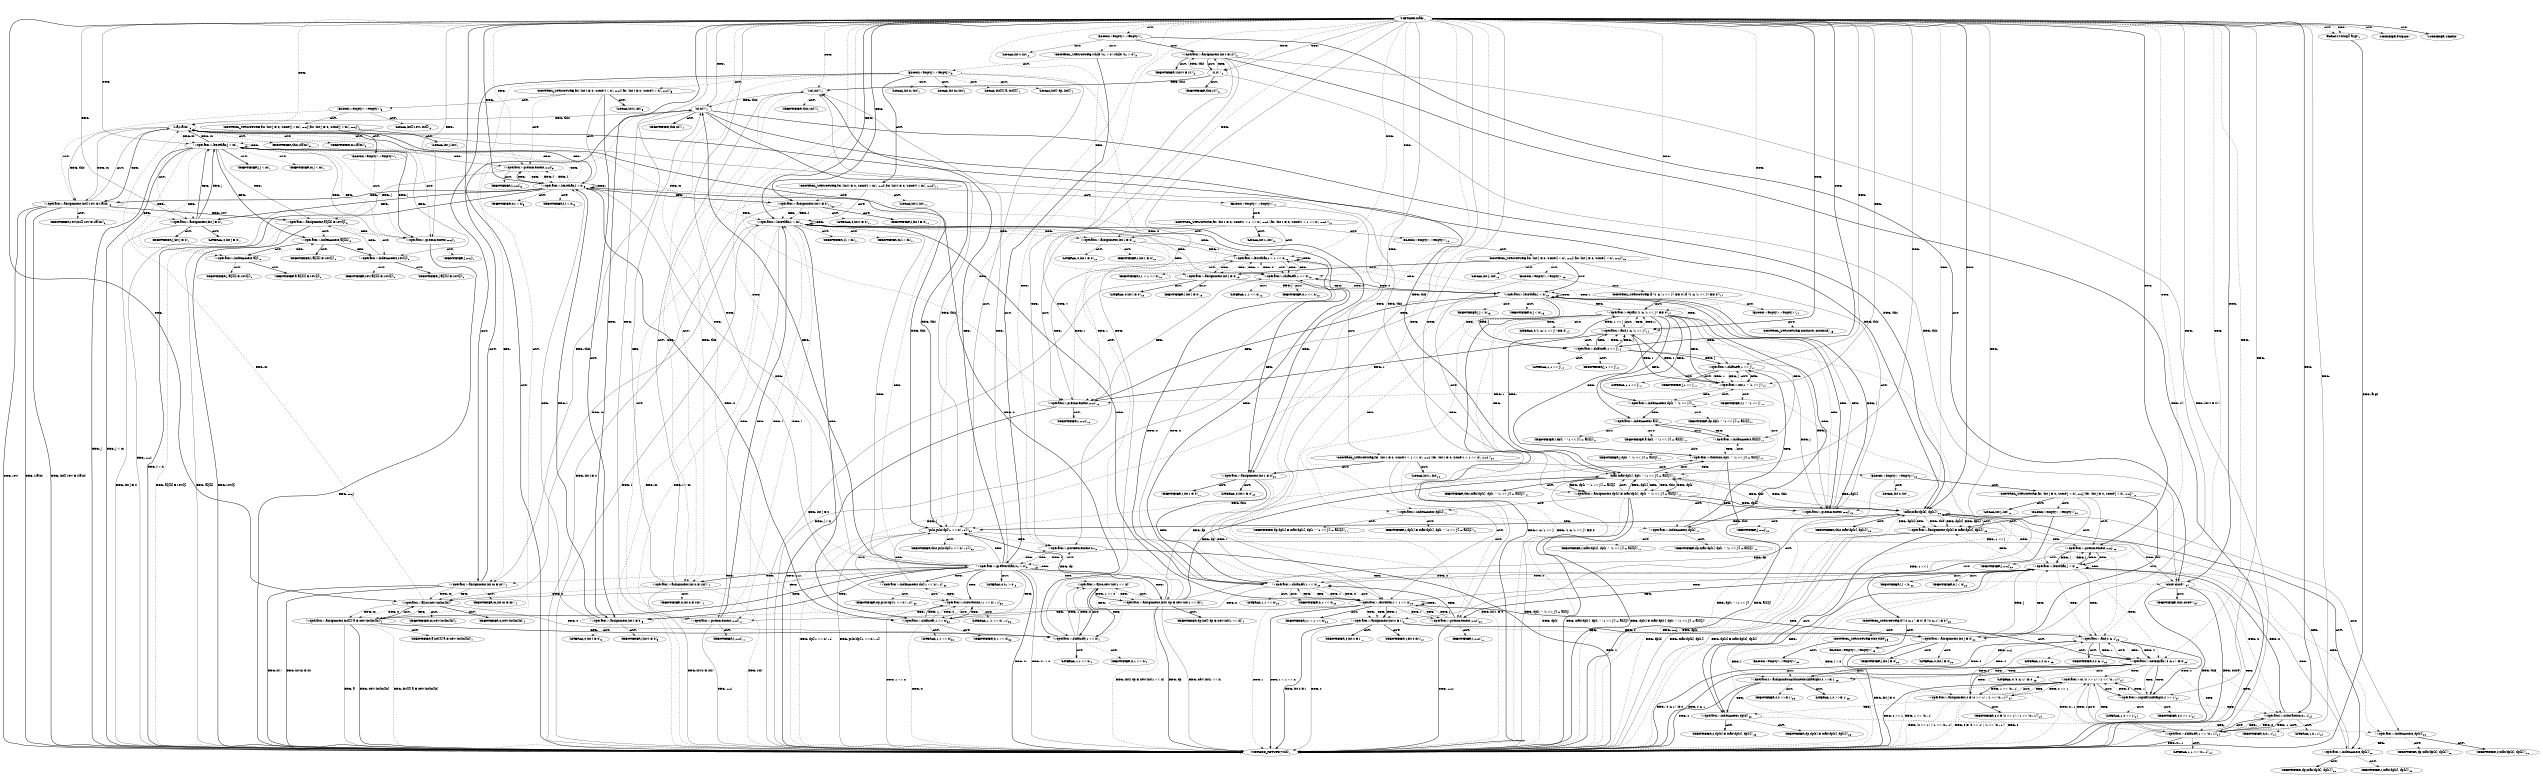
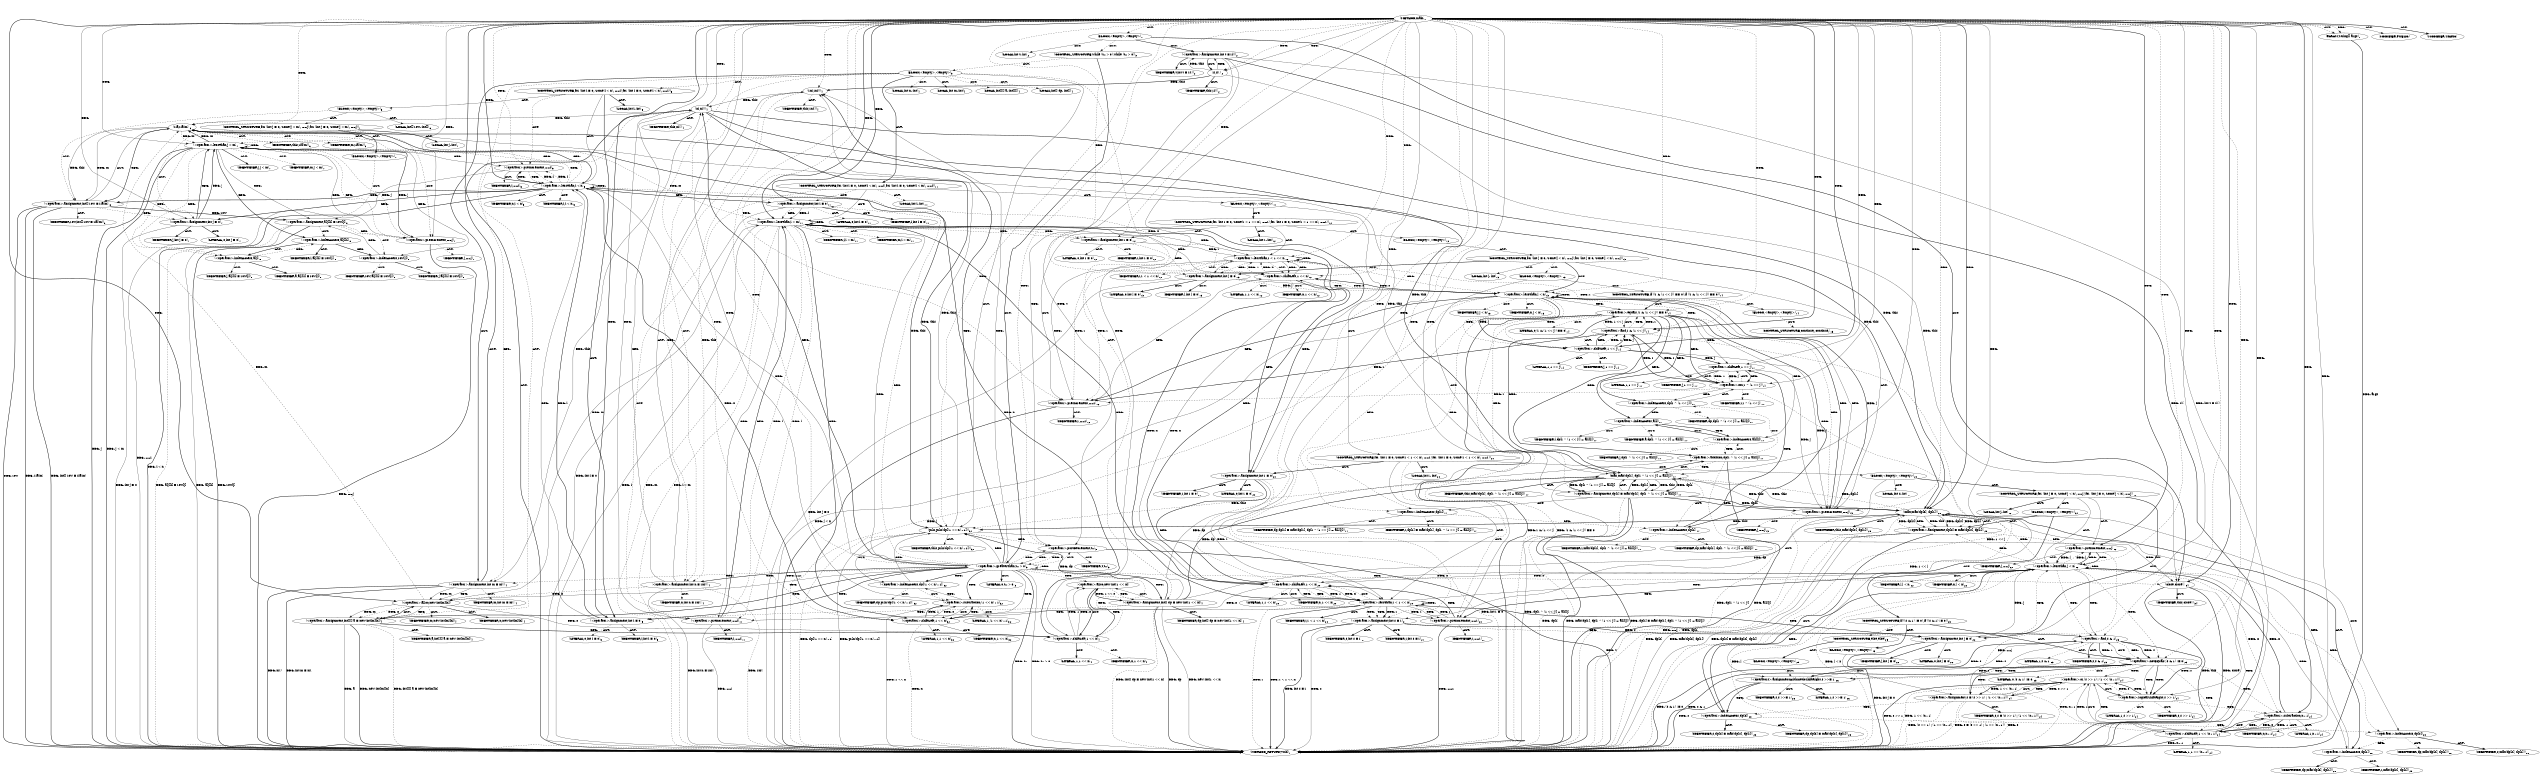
none -> (1095, 567)
